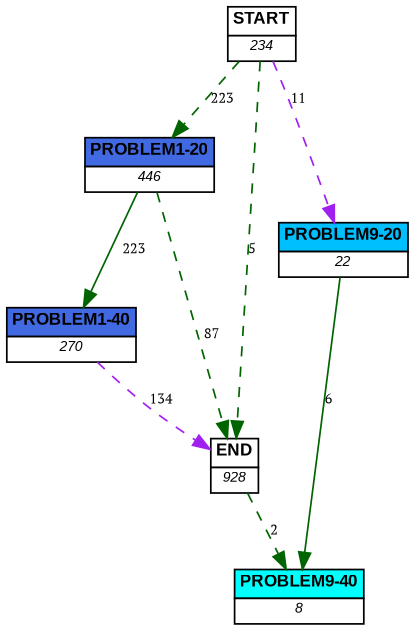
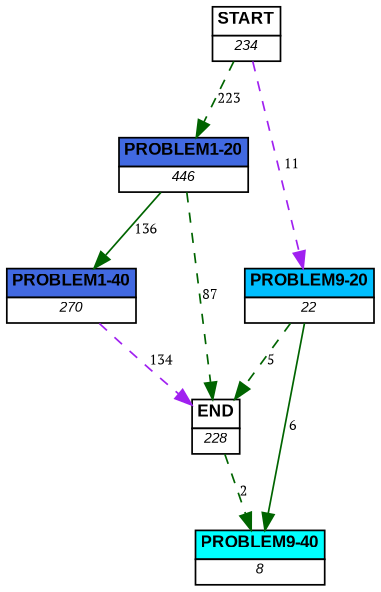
(249, 241) -> (268, 354)
(134, 250) -> (146, 230)
(235, 478) -> (216, 439)
